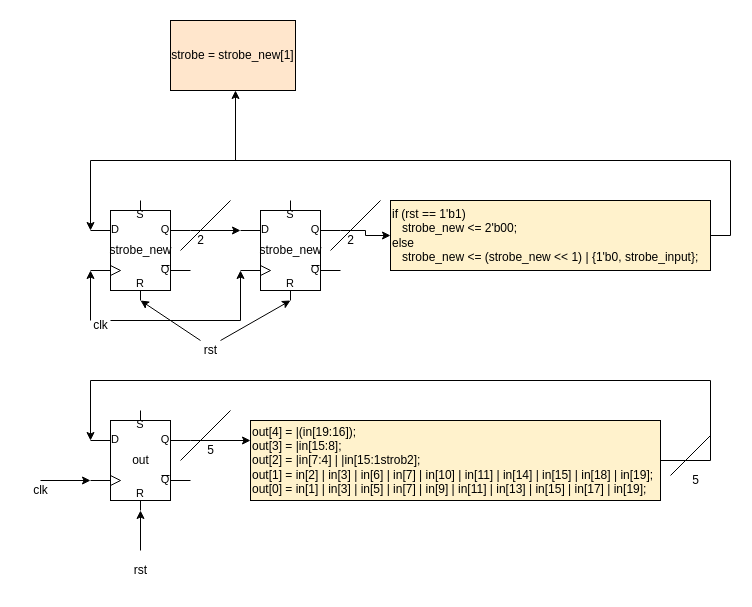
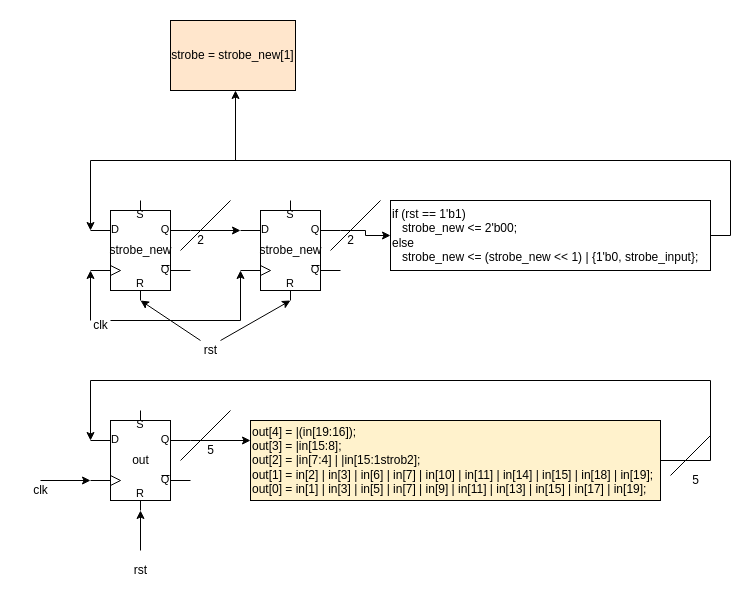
(551, 236) -> (551, 236)
